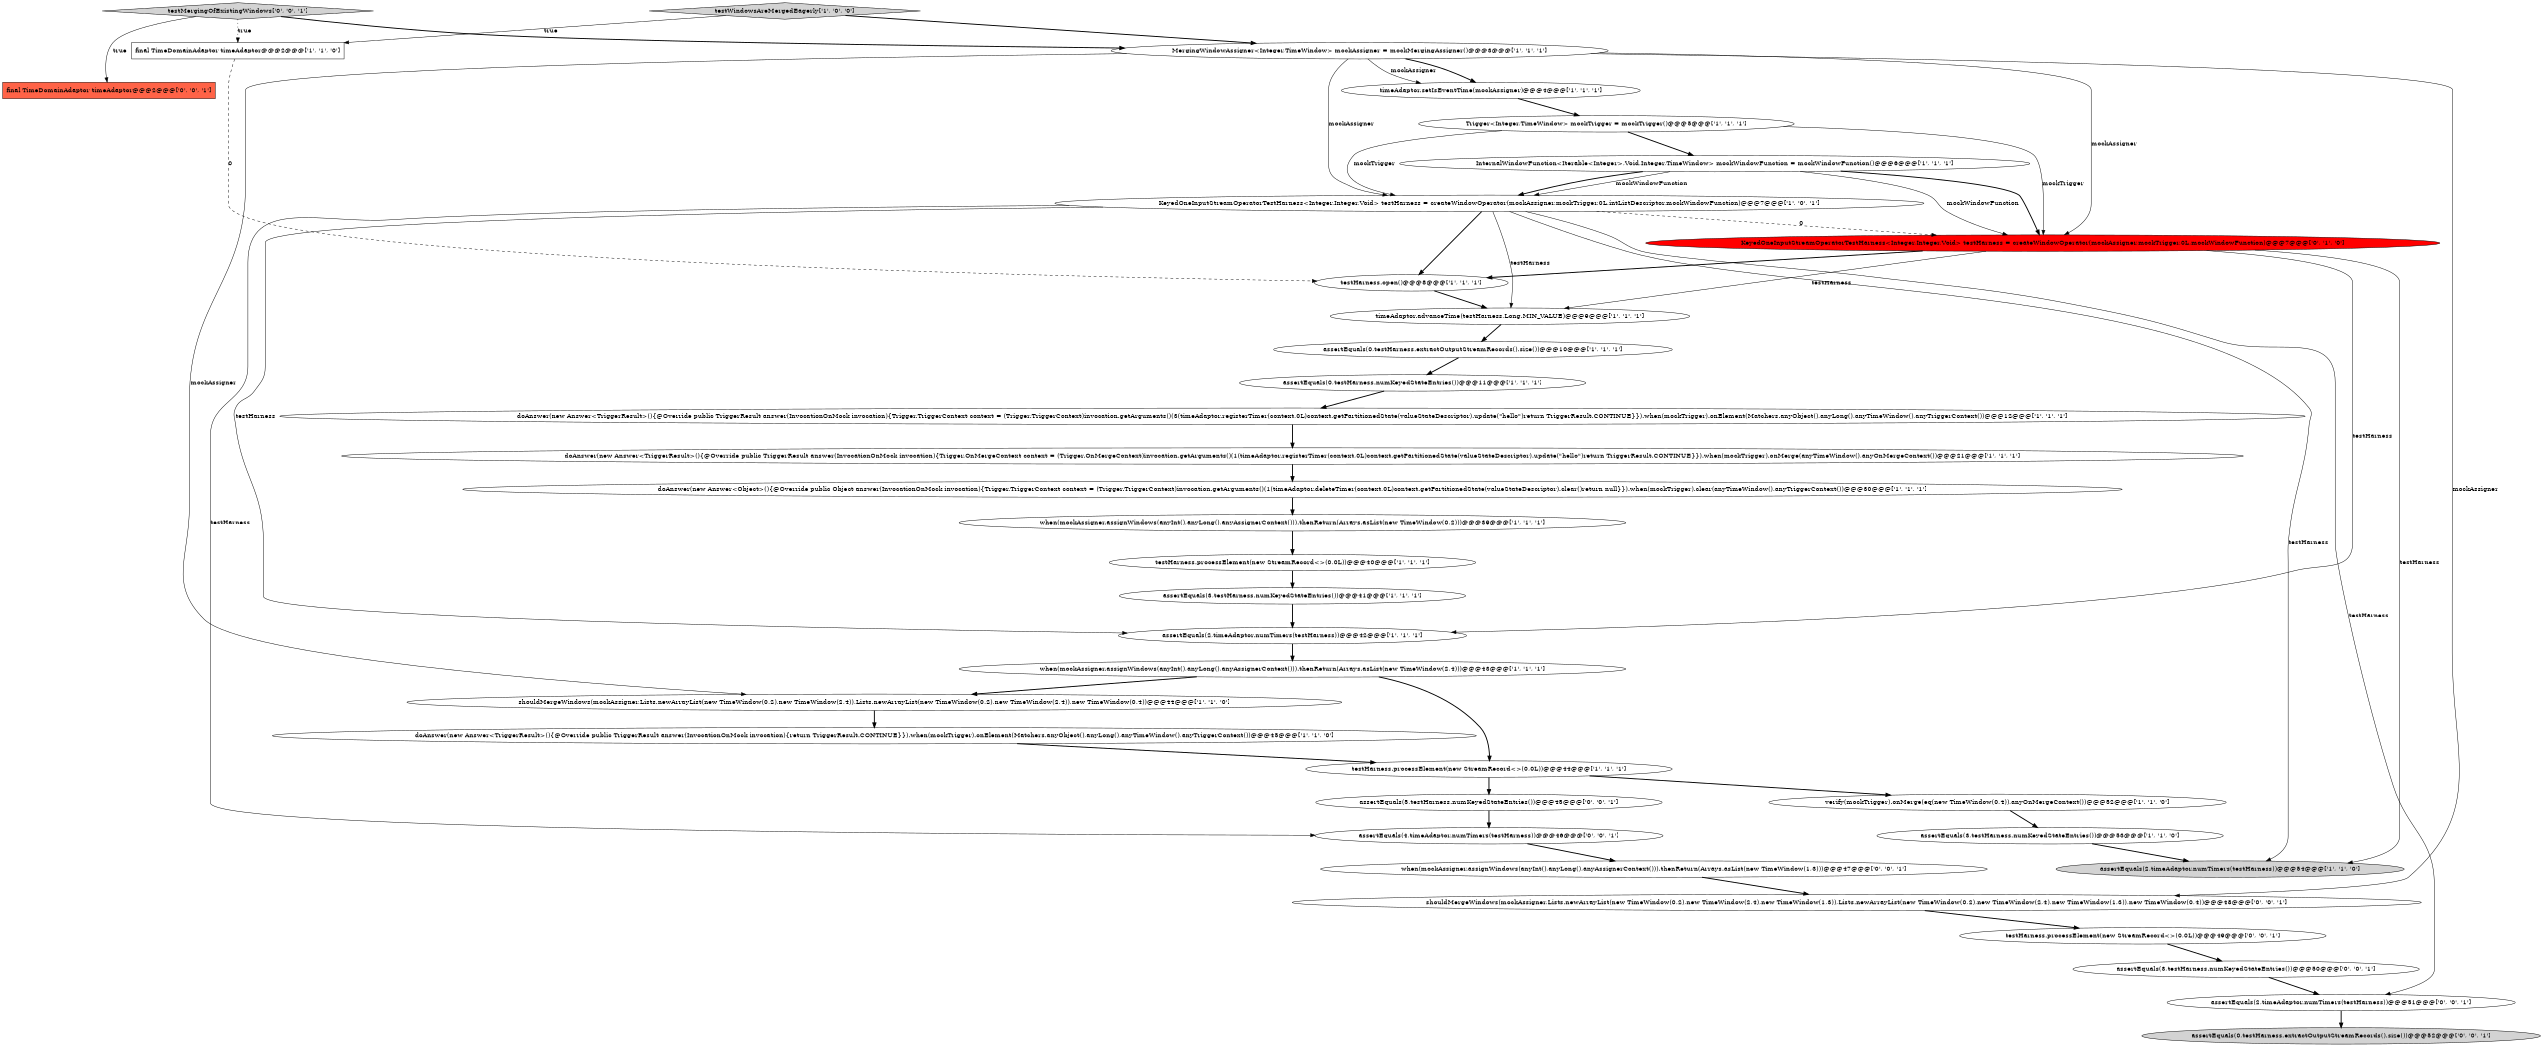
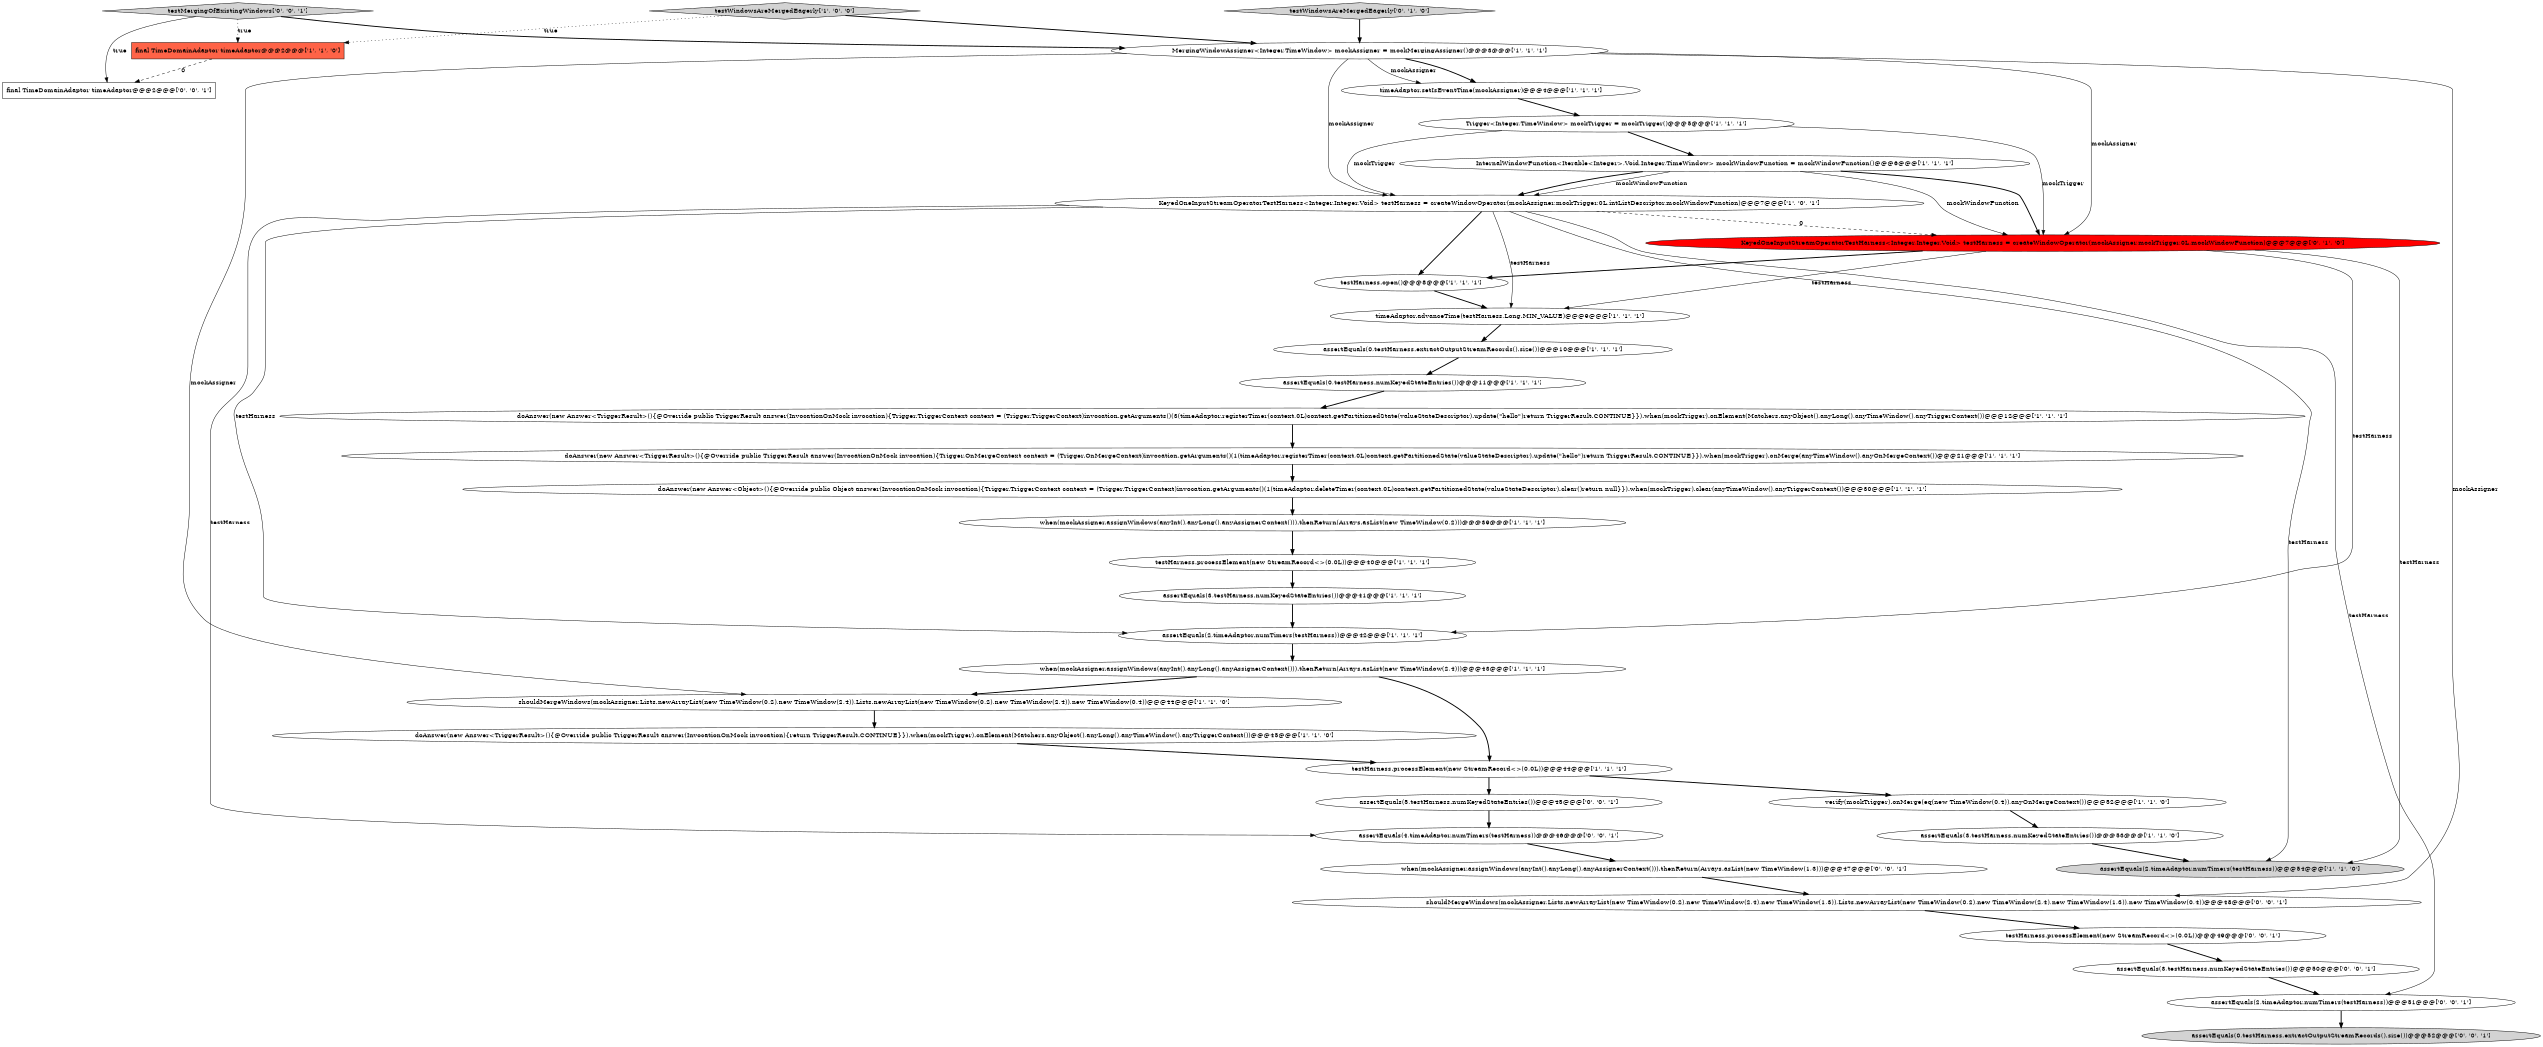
none -> (1360, 11)
(537, 29) -> (537, 29)
(238, 51) -> (238, 51)
(109, 90) -> (109, 90)
(694, 262) -> (176, 70)
